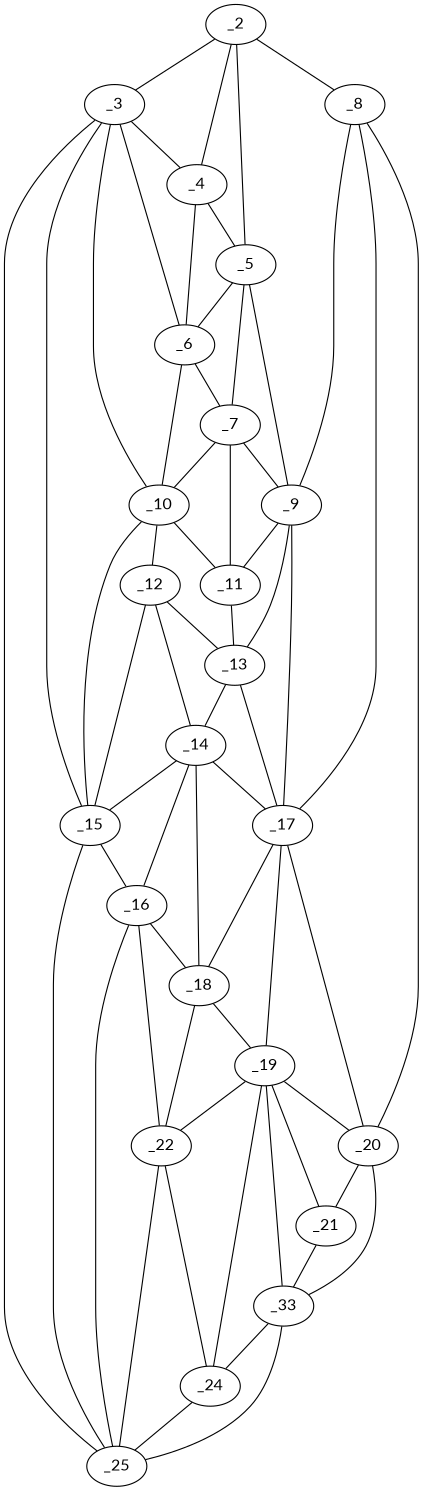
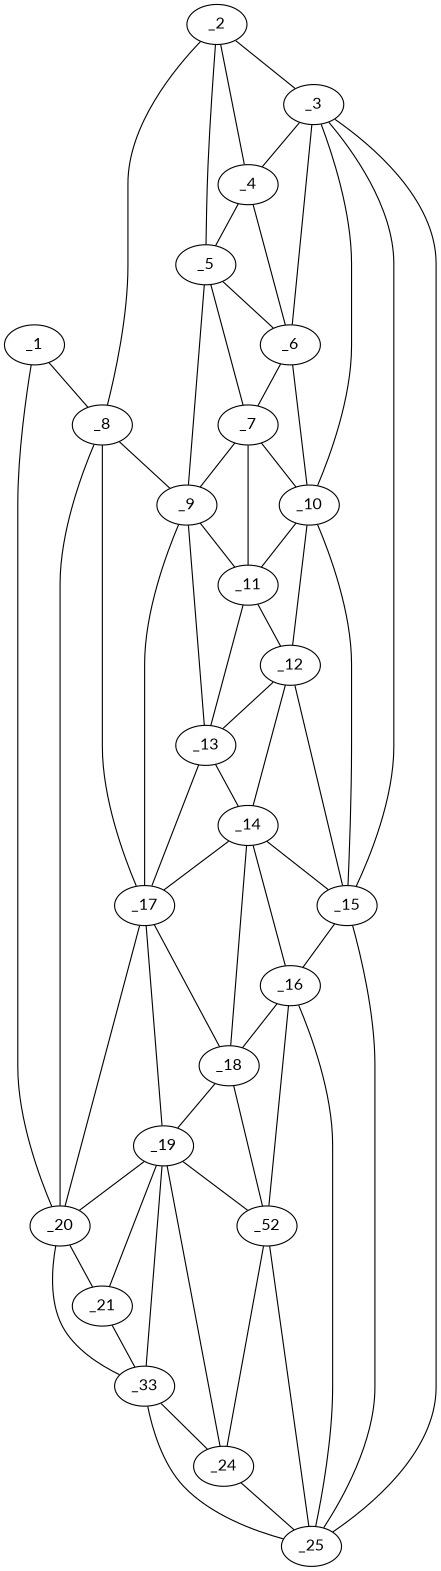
none -> (34, 345)
none -> (269, 625)
(161, 1146) -> (267, 1226)
